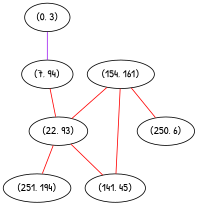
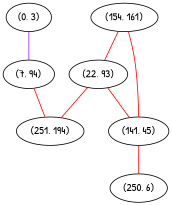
(53, 103) -> (39, 103)
(143, 103) -> (139, 160)
